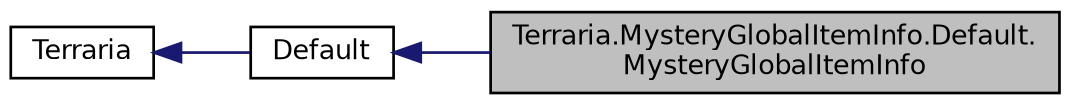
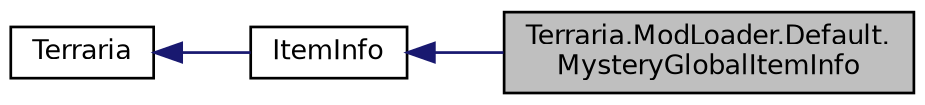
(322, 53) -> (329, 53)
(775, 53) -> (709, 53)
